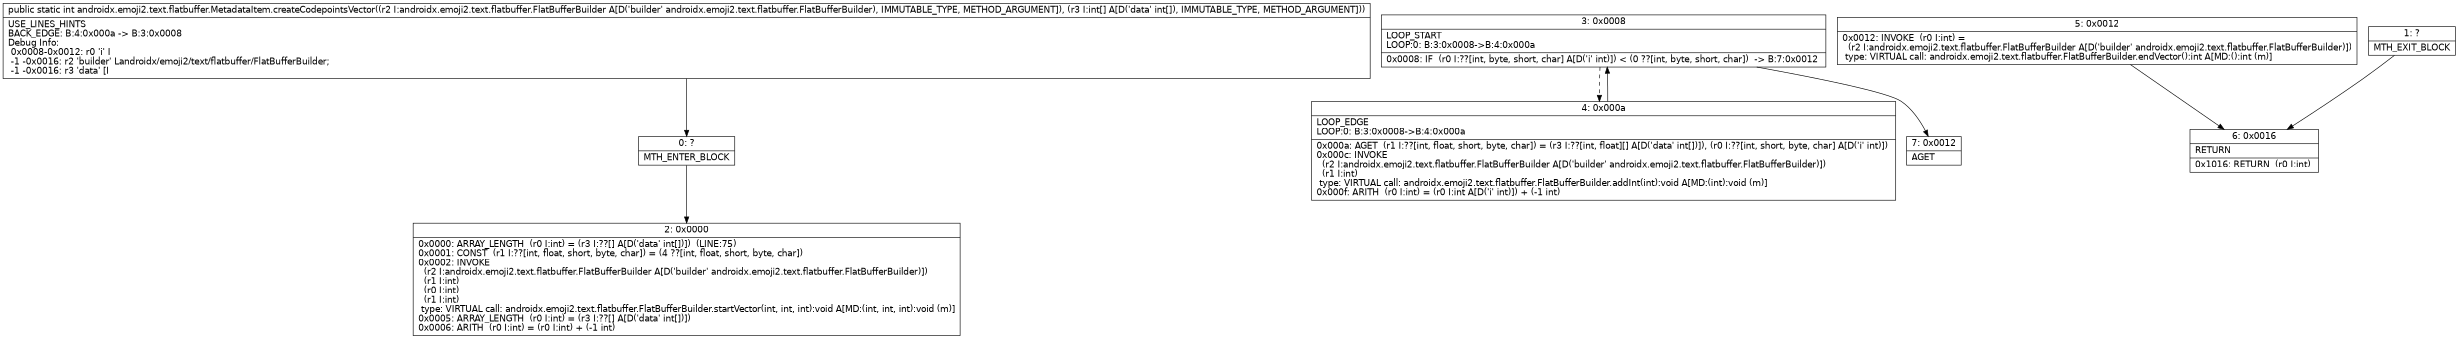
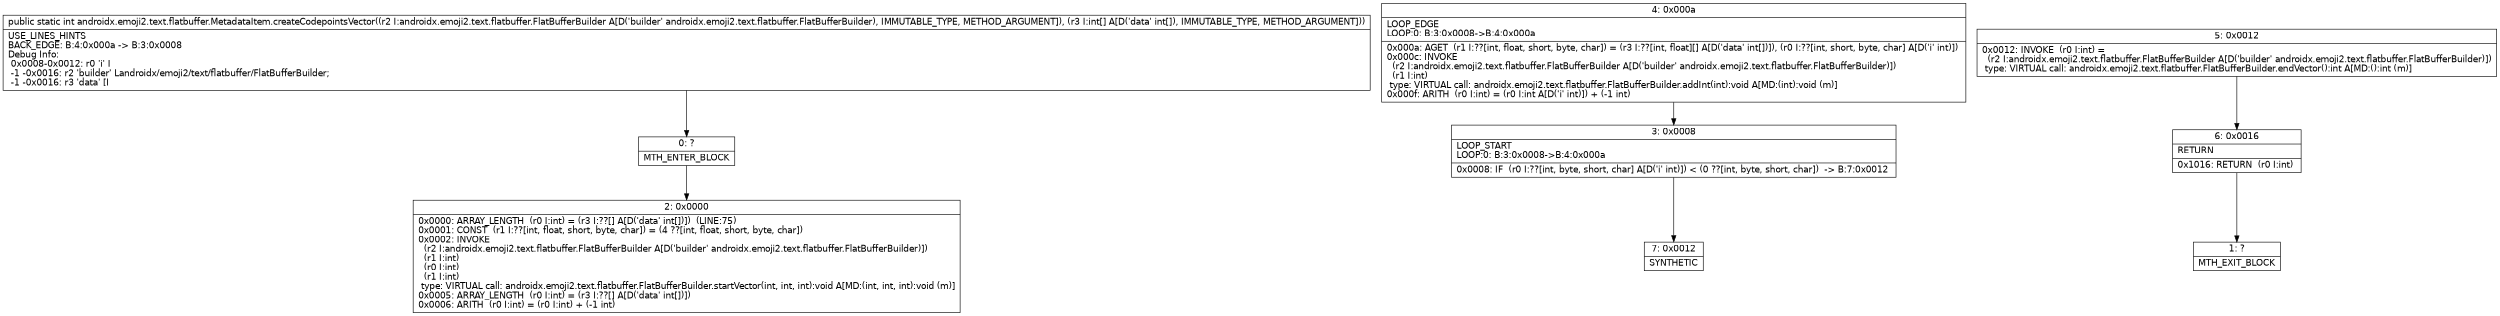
(1600, 81) -> none
(2344, 92) -> (2237, 204)
(1923, 158) -> (1674, 263)
